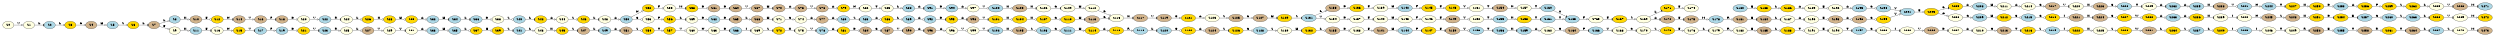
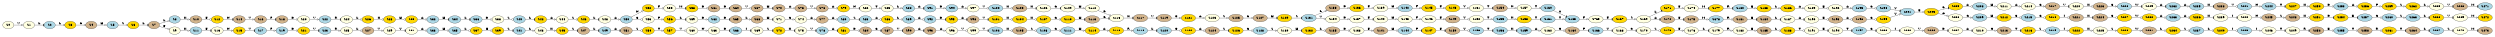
(2137, 5) -> (2137, 5)
none -> (1716, 8)
(1716, 19) -> (1716, 19)
